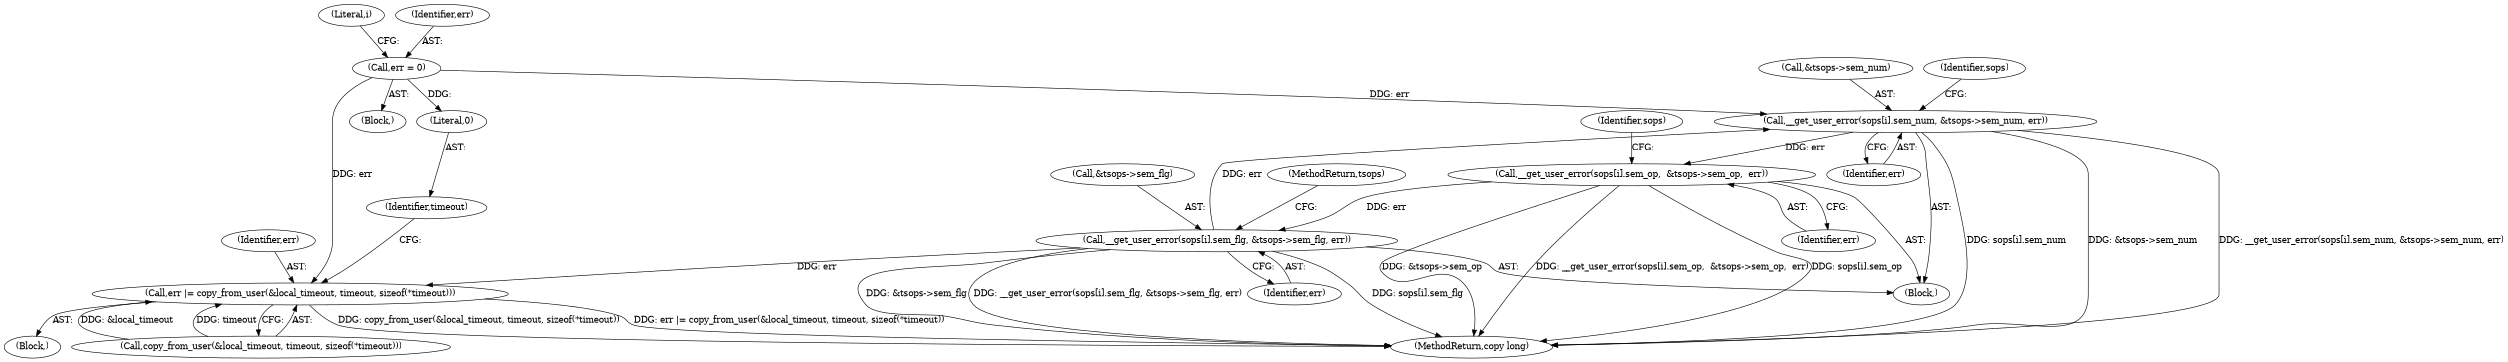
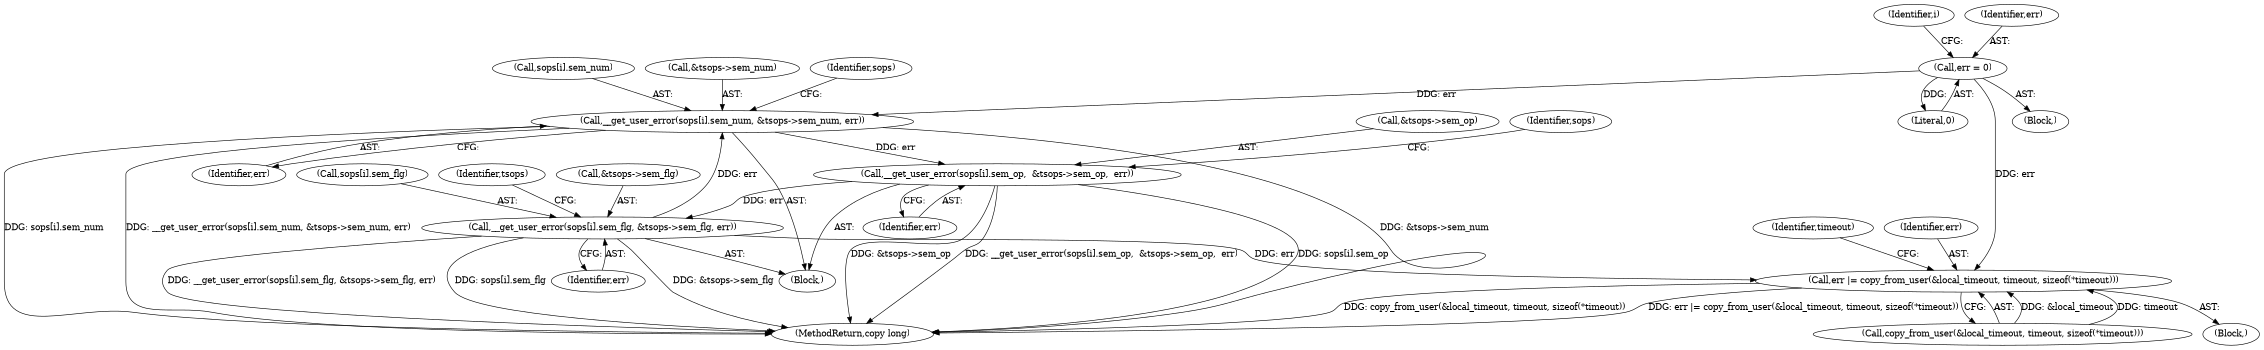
(351, 15) -> (1914, 15)
none -> (563, 68)
none -> (1428, 122)
(440, 162) -> (1950, 99)
none -> (362, 175)
(1337, 175) -> (492, 175)
